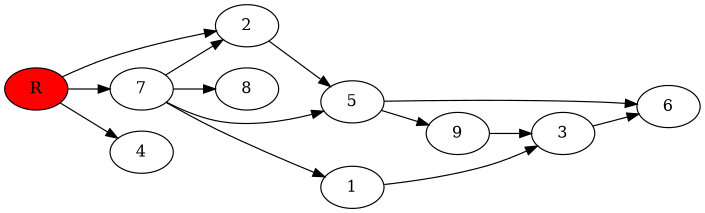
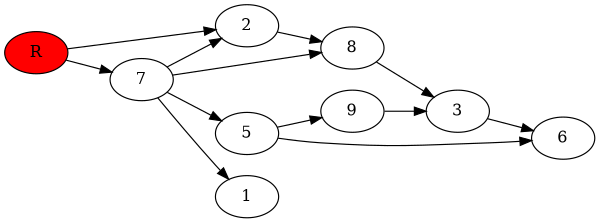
(295, 60) -> (294, 36)
(142, 152) -> none
(457, 173) -> (400, 77)
